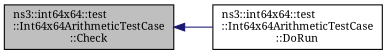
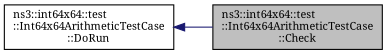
(199, 27) -> (199, 27)
